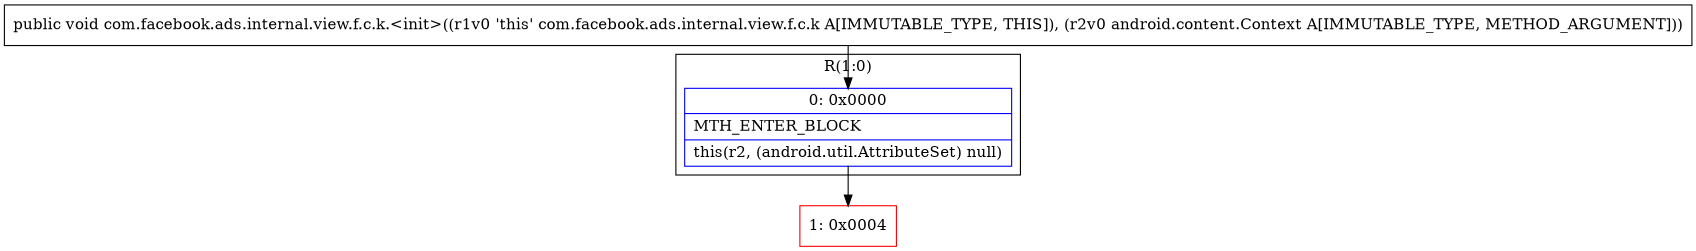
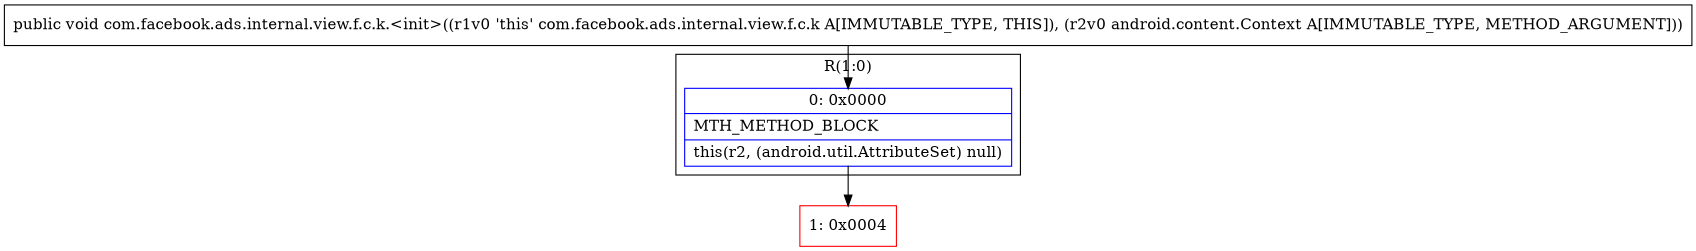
(778, 126) -> (786, 126)
